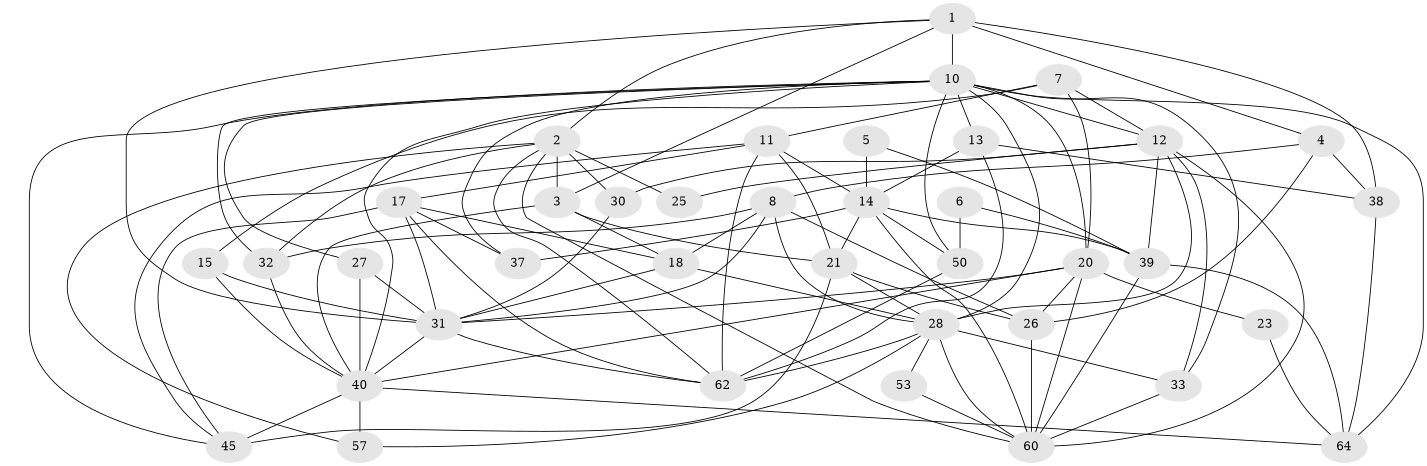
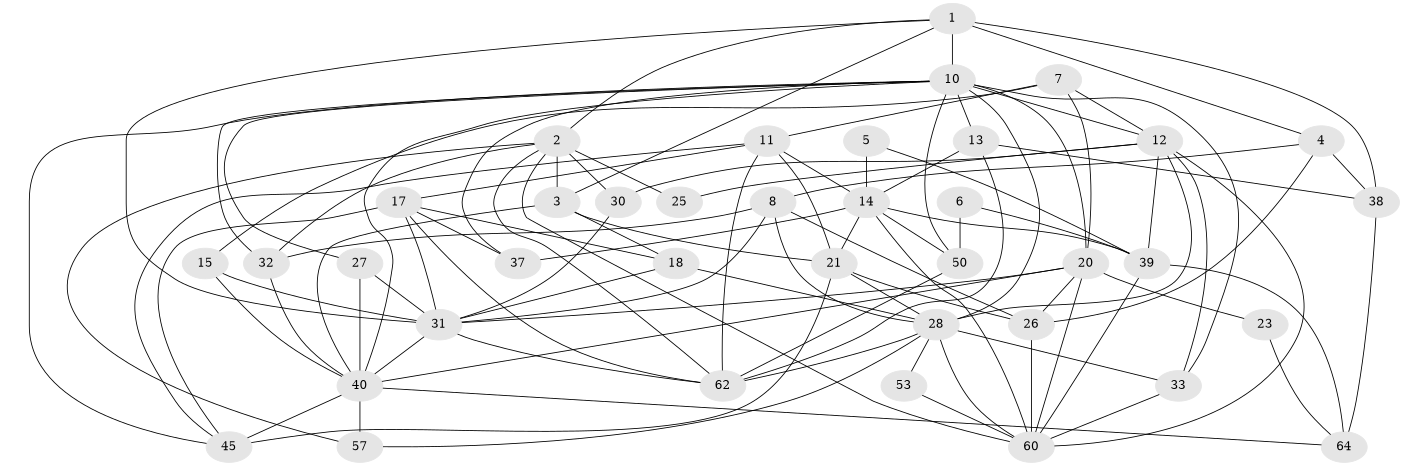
(1327, 117) -> none
(715, 239) -> none
